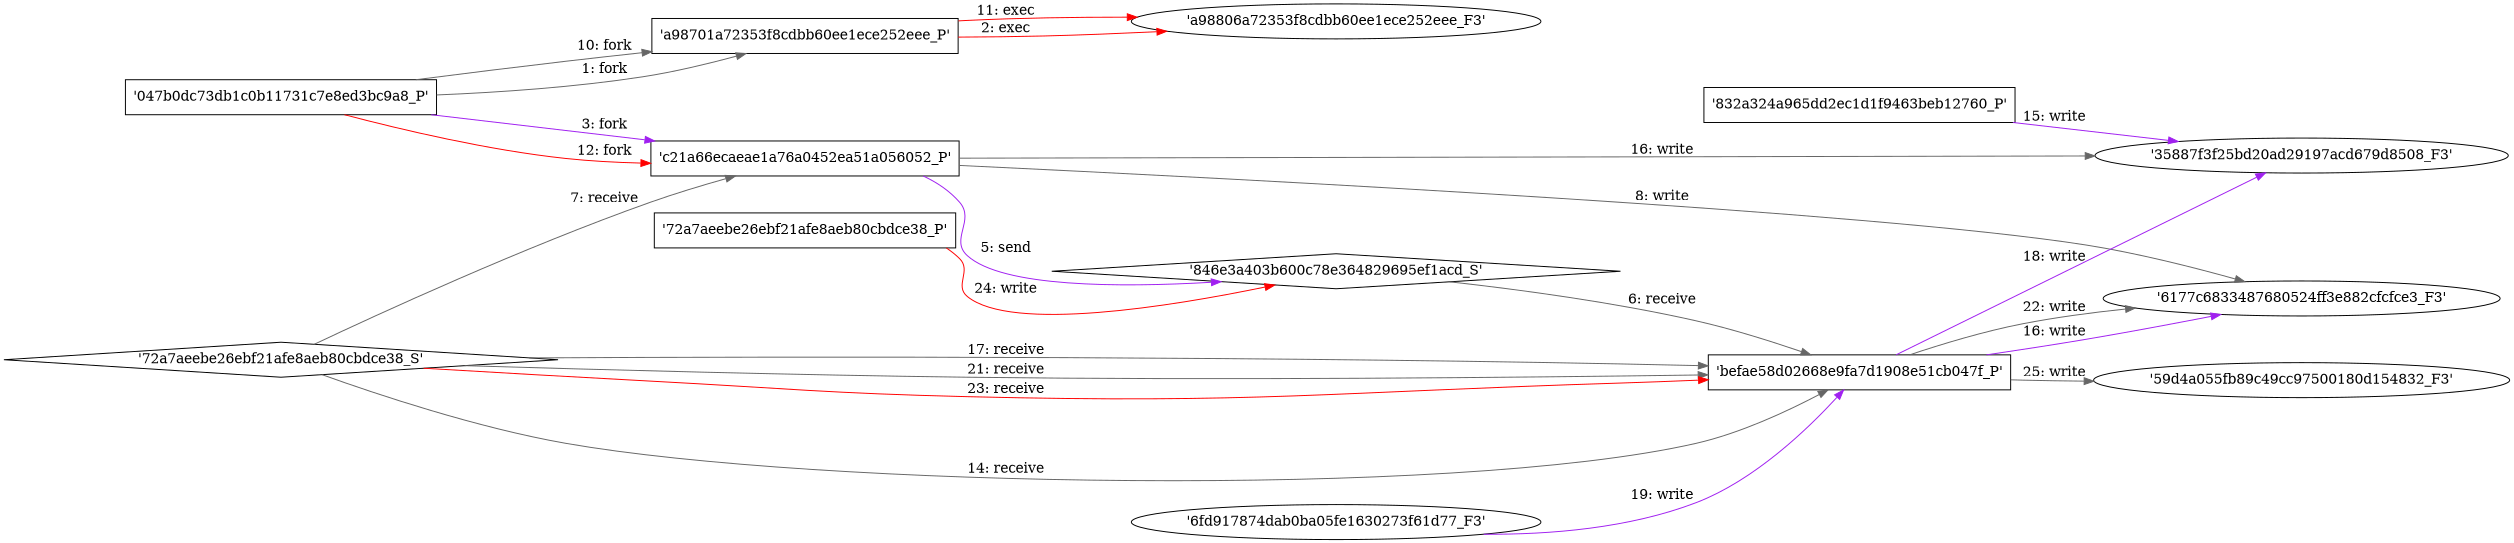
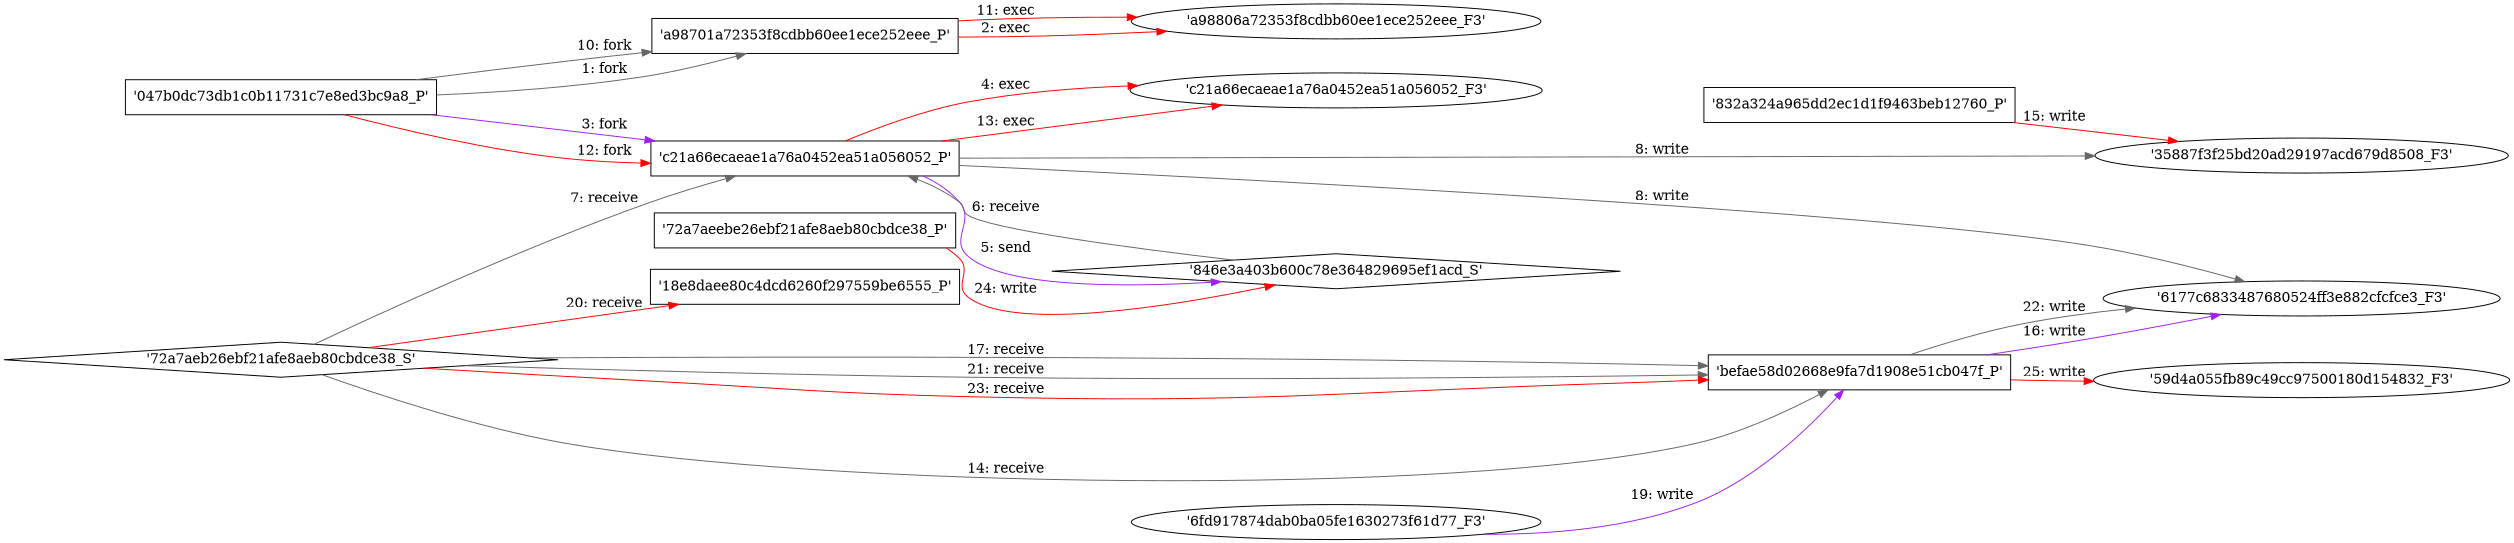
none -> (1336, 90)
(2091, 131) -> (2091, 131)
(1662, 150) -> (1662, 150)
(2076, 266) -> none
none -> (805, 287)
(1628, 307) -> (1068, 238)
(281, 360) -> (281, 360)
(2047, 381) -> (2047, 381)
